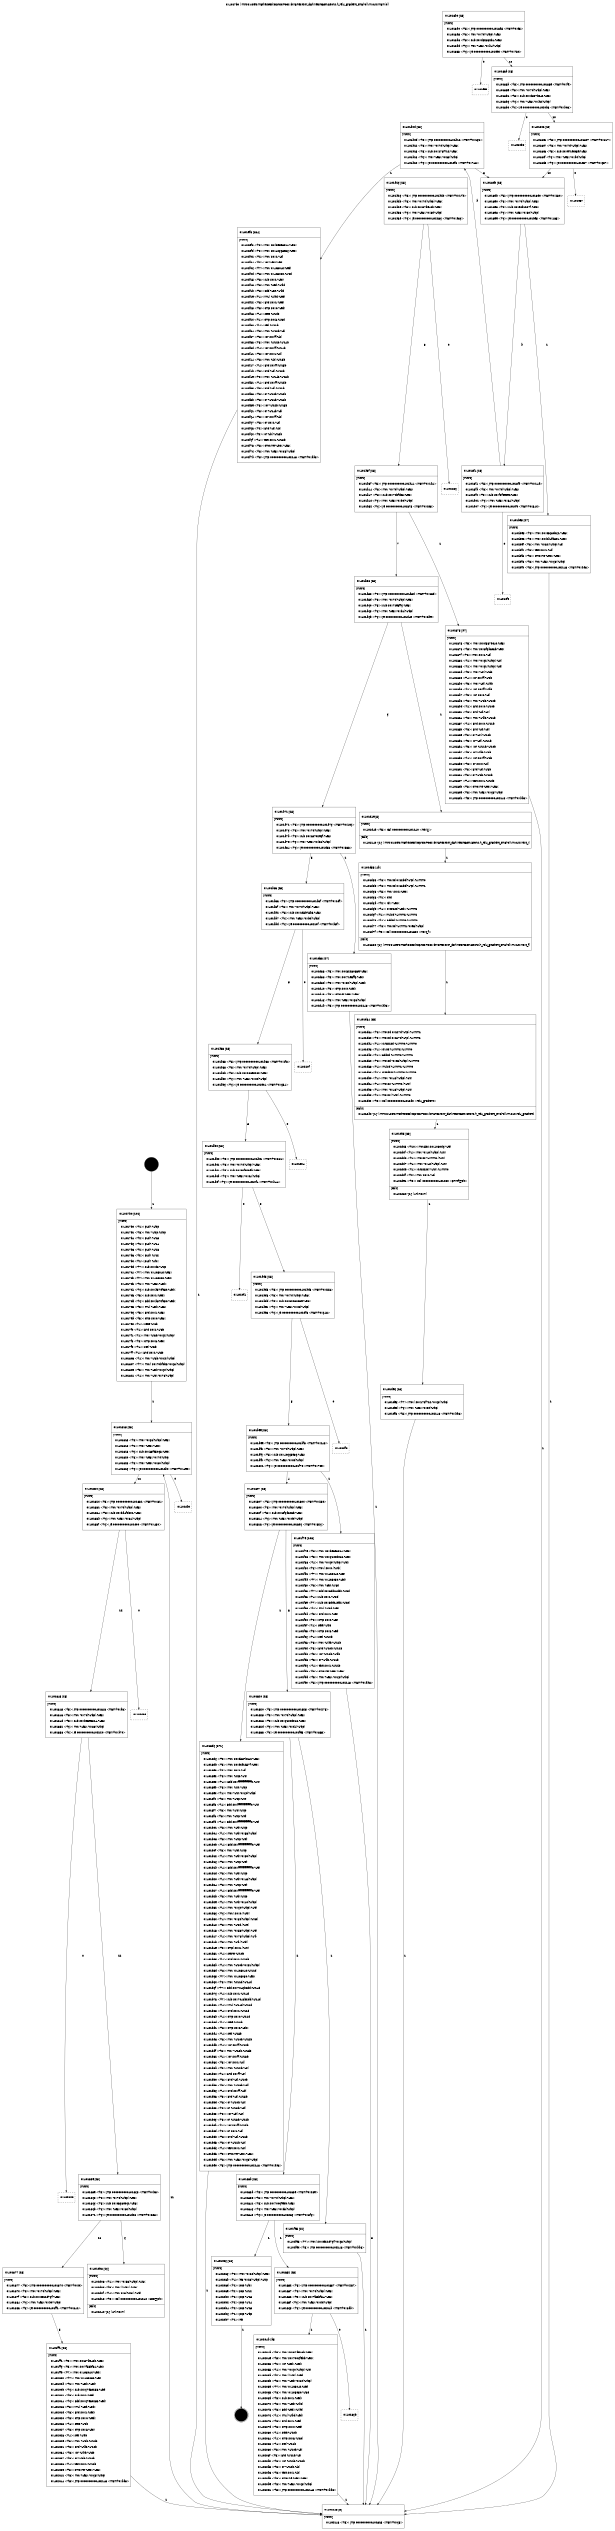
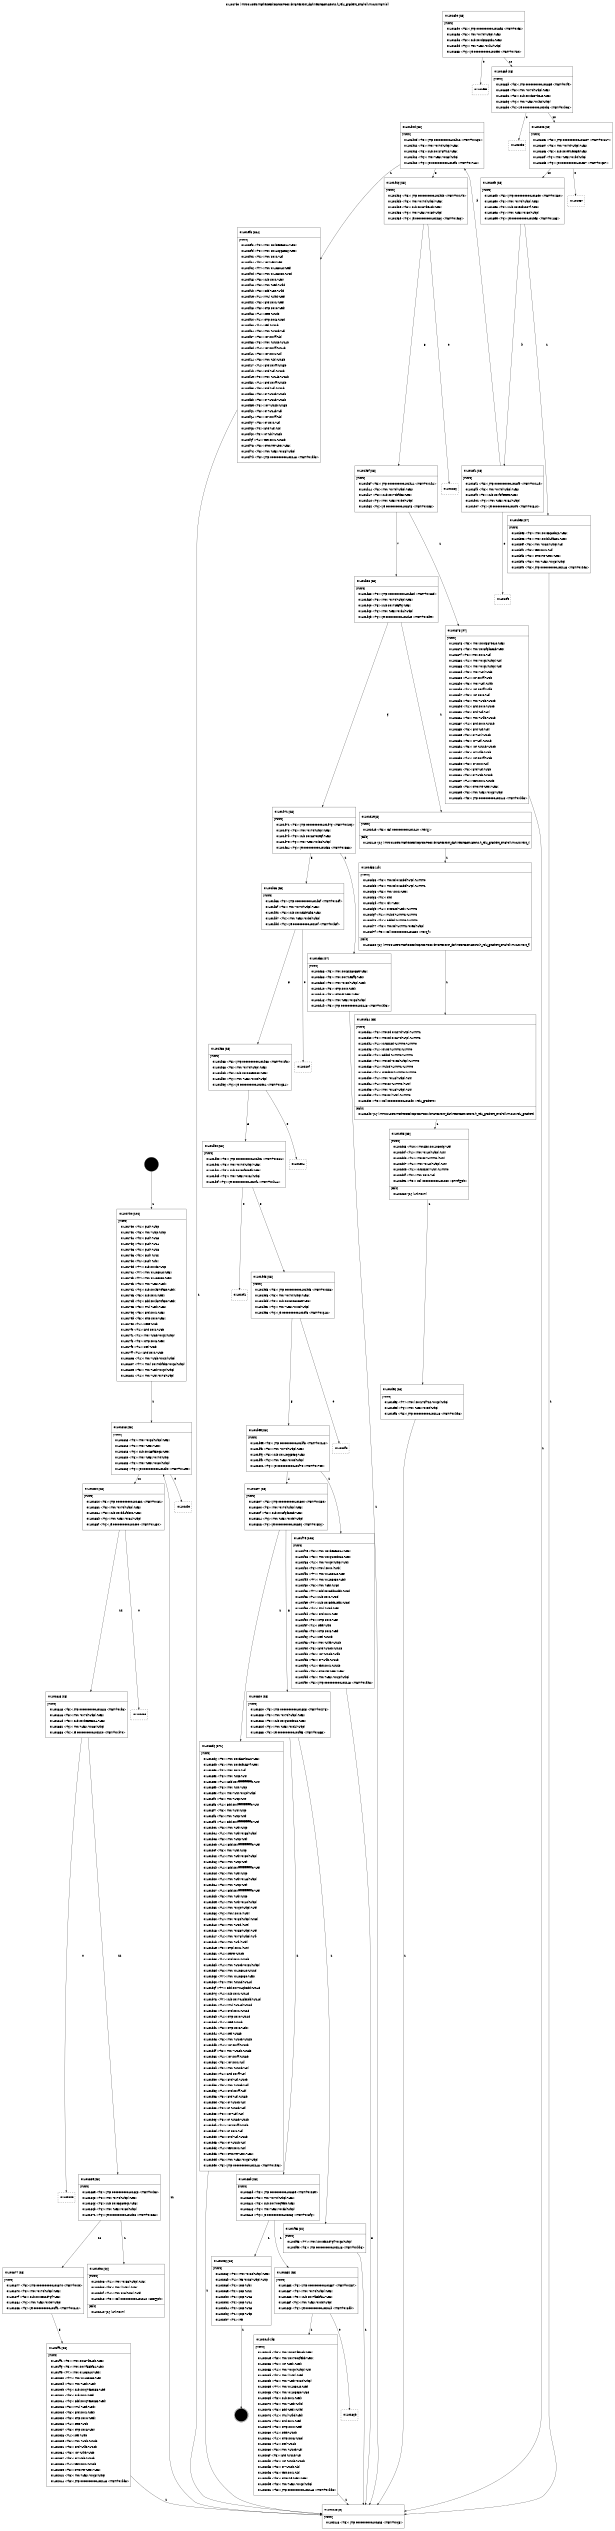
(481, 173) -> (434, 172)
(125, 2238) -> (125, 2238)
